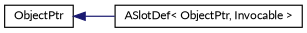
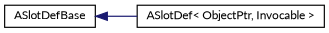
(39, 16) -> (50, 16)
